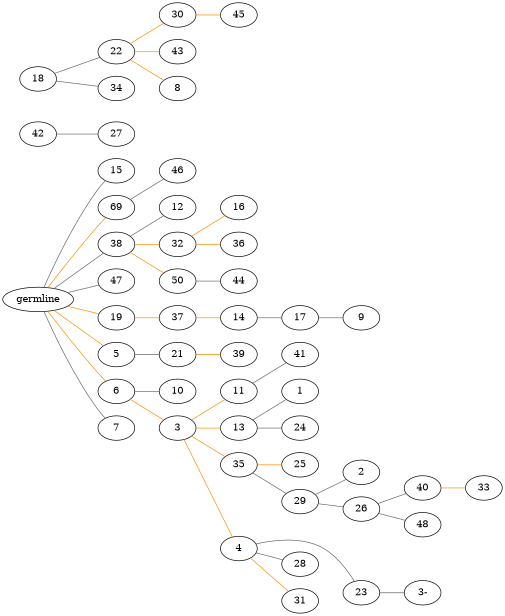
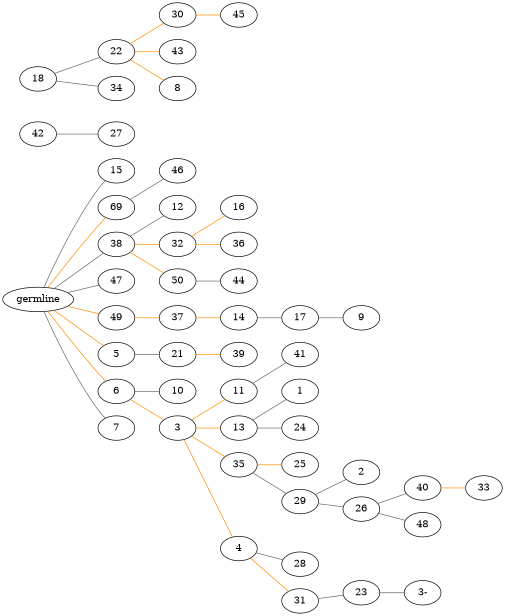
(116, 318) -> (116, 318)
(313, 544) -> (331, 597)
